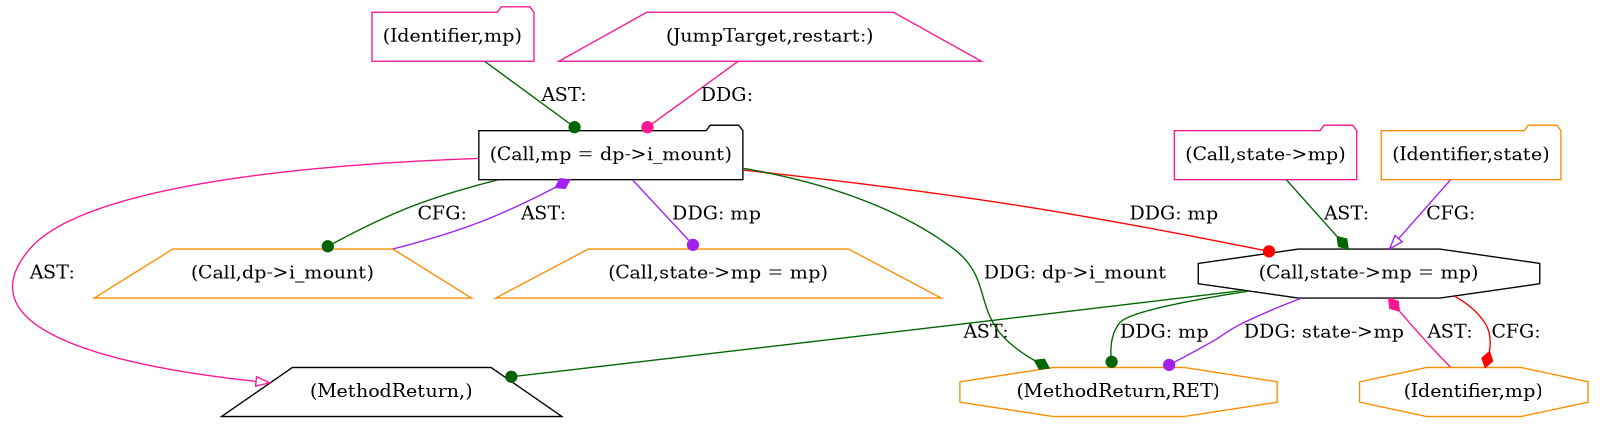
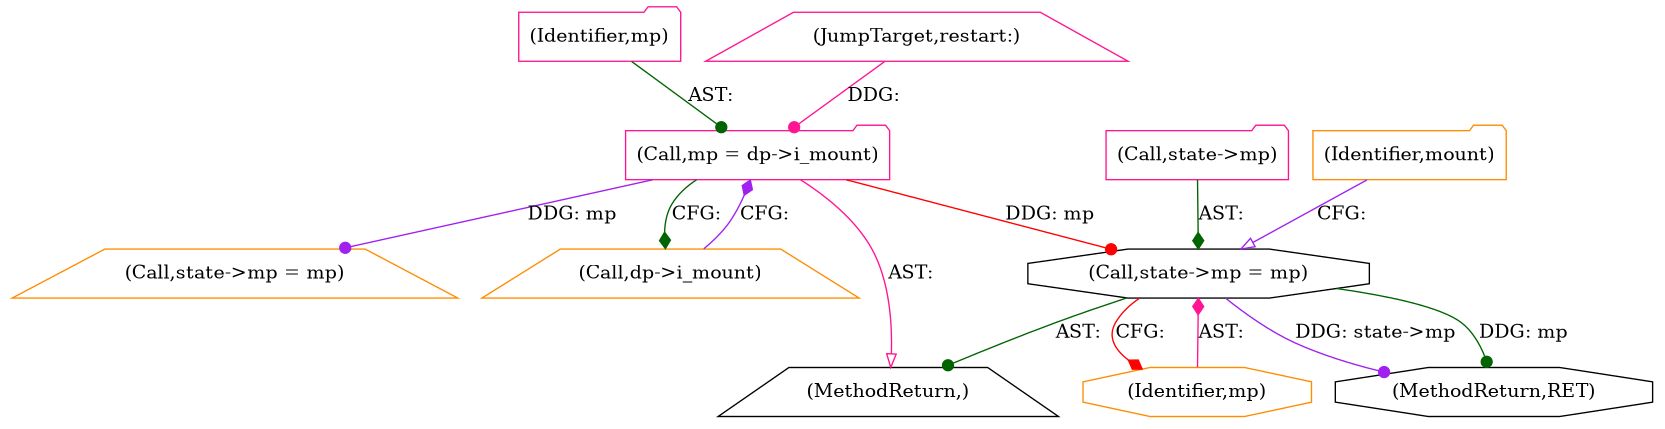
(611, 155) -> (758, 155)
(1471, 155) -> (1410, 155)
(413, 206) -> (673, 202)
(547, 214) -> (768, 214)
(917, 226) -> none
(1119, 392) -> (1494, 392)
